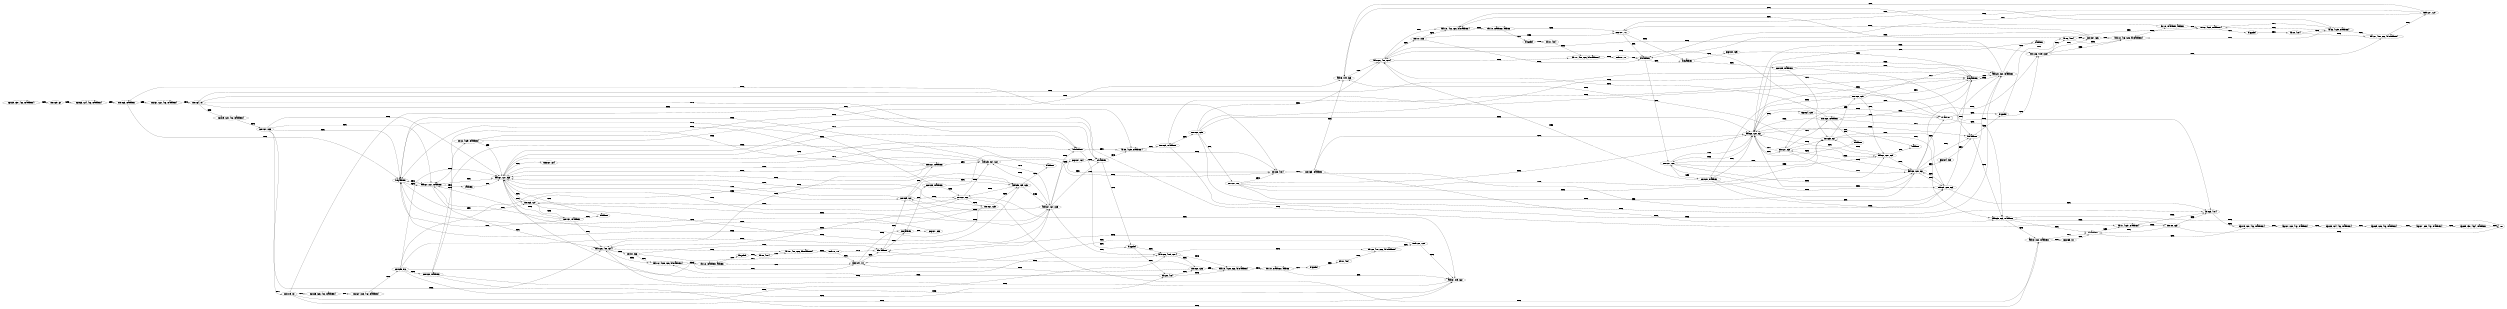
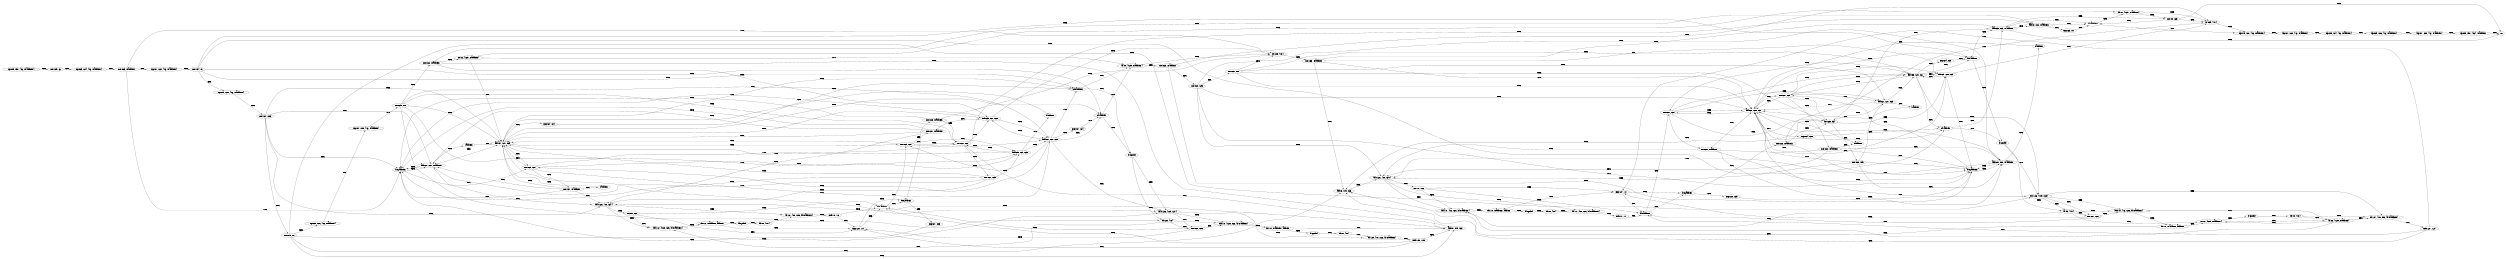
none -> (1150, 61)
